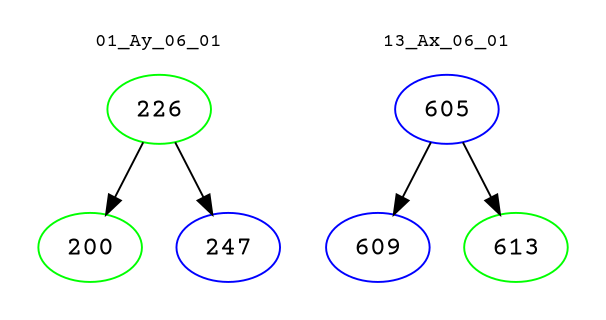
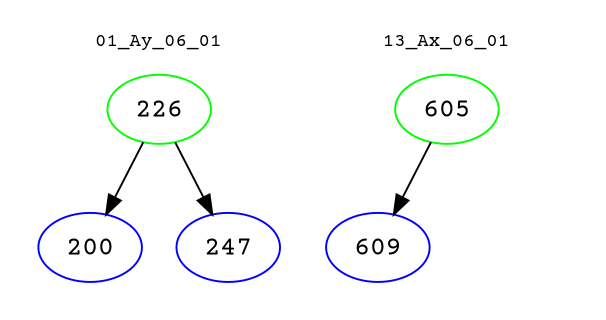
(447, 109) -> (447, 109)
(90, 247) -> (90, 247)
(516, 247) -> none
